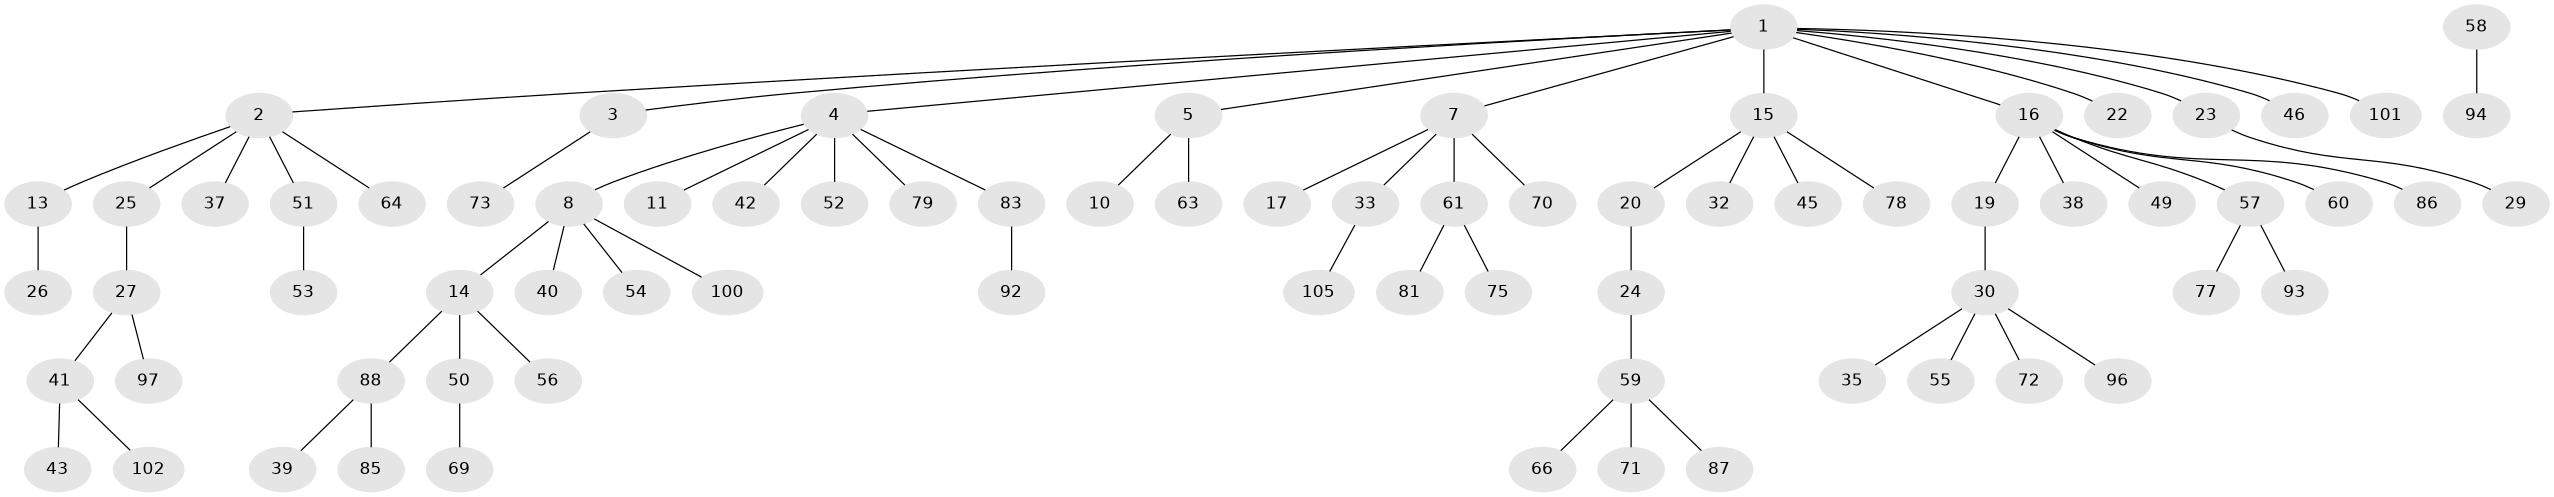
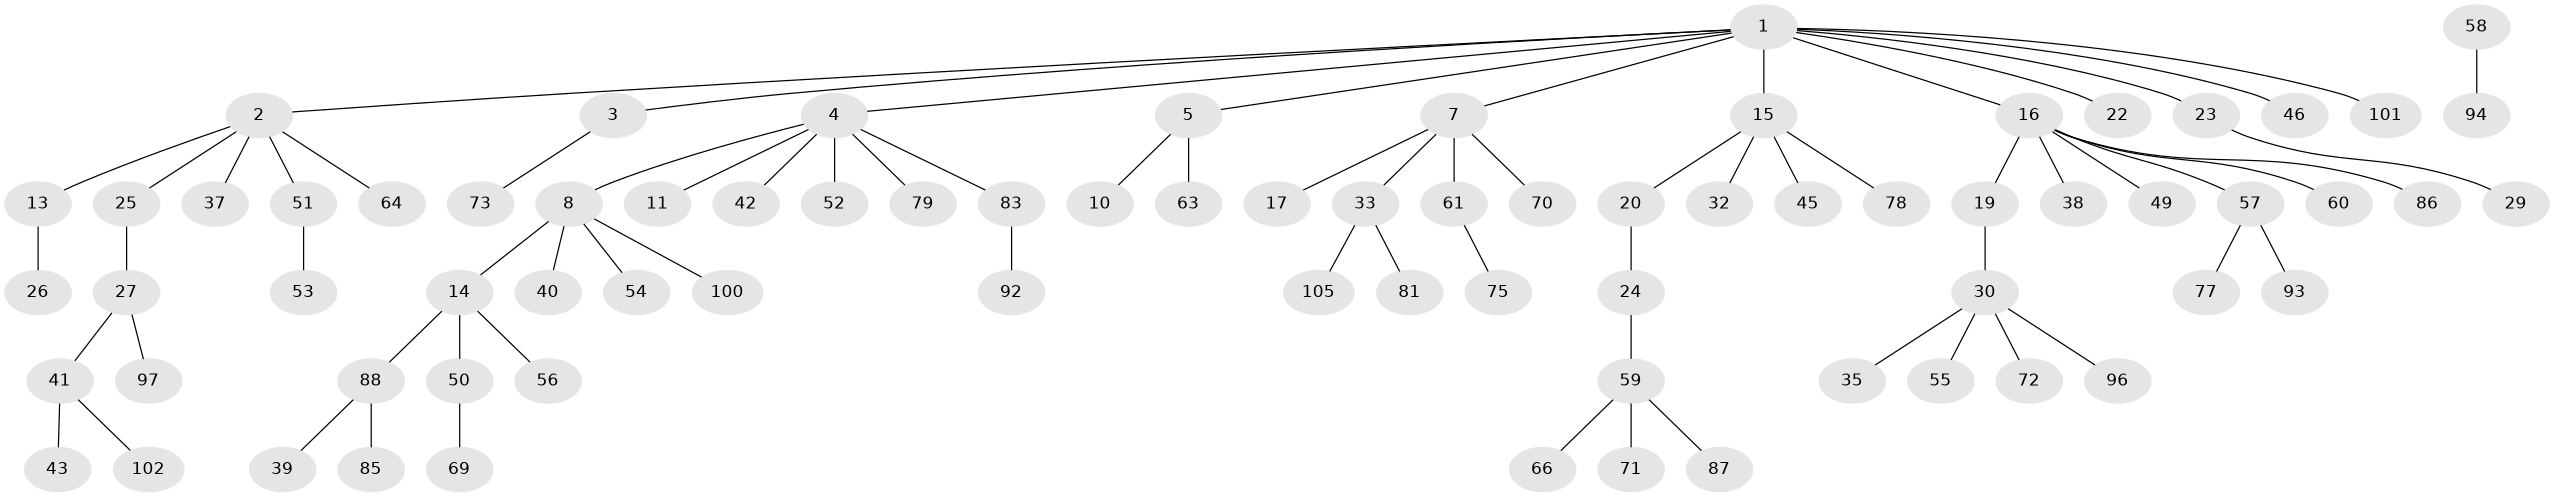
(1432, 248) -> (1388, 248)
